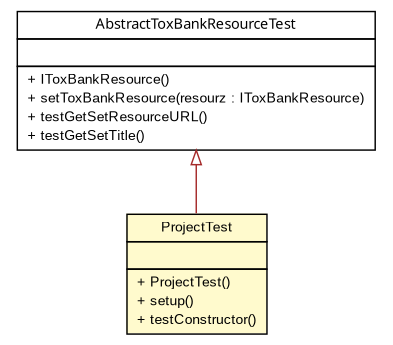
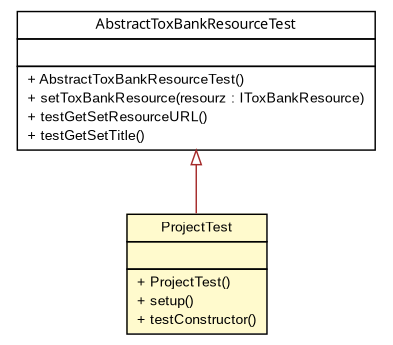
(99, 79) -> (136, 79)
